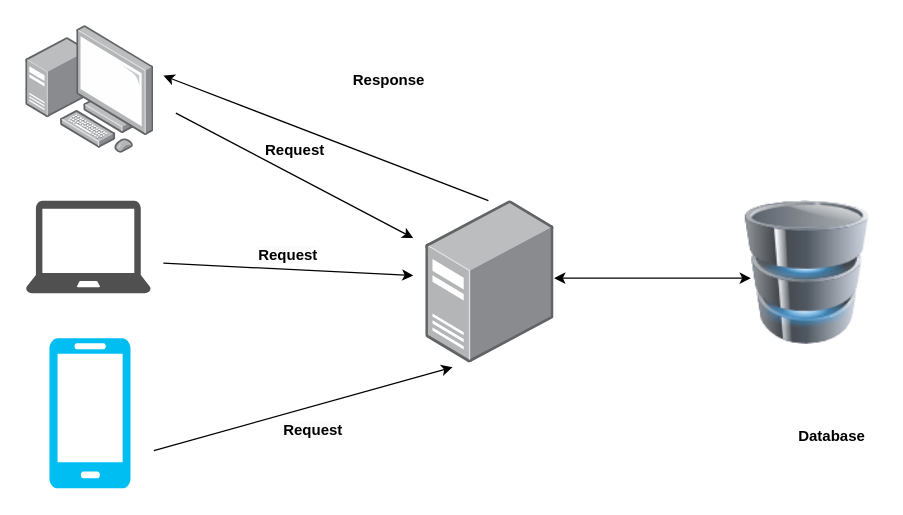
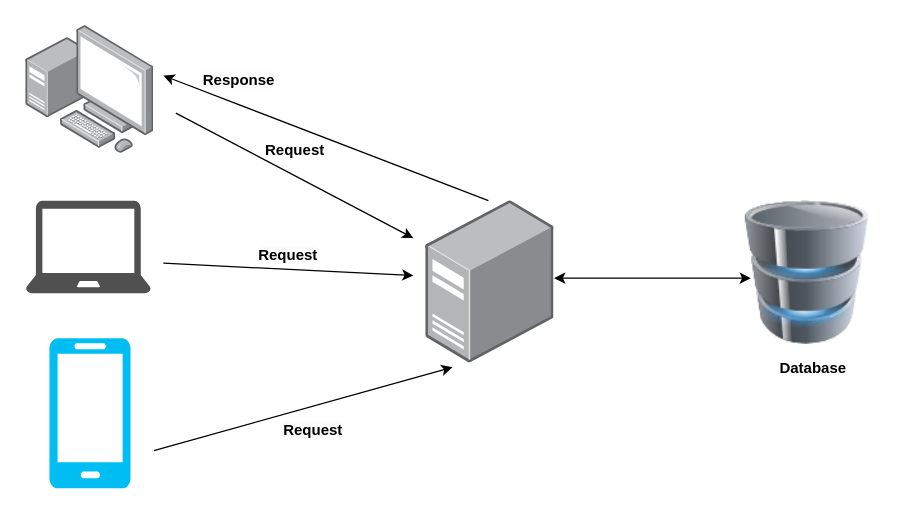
(407, 88) -> (257, 88)
(832, 444) -> (813, 376)
